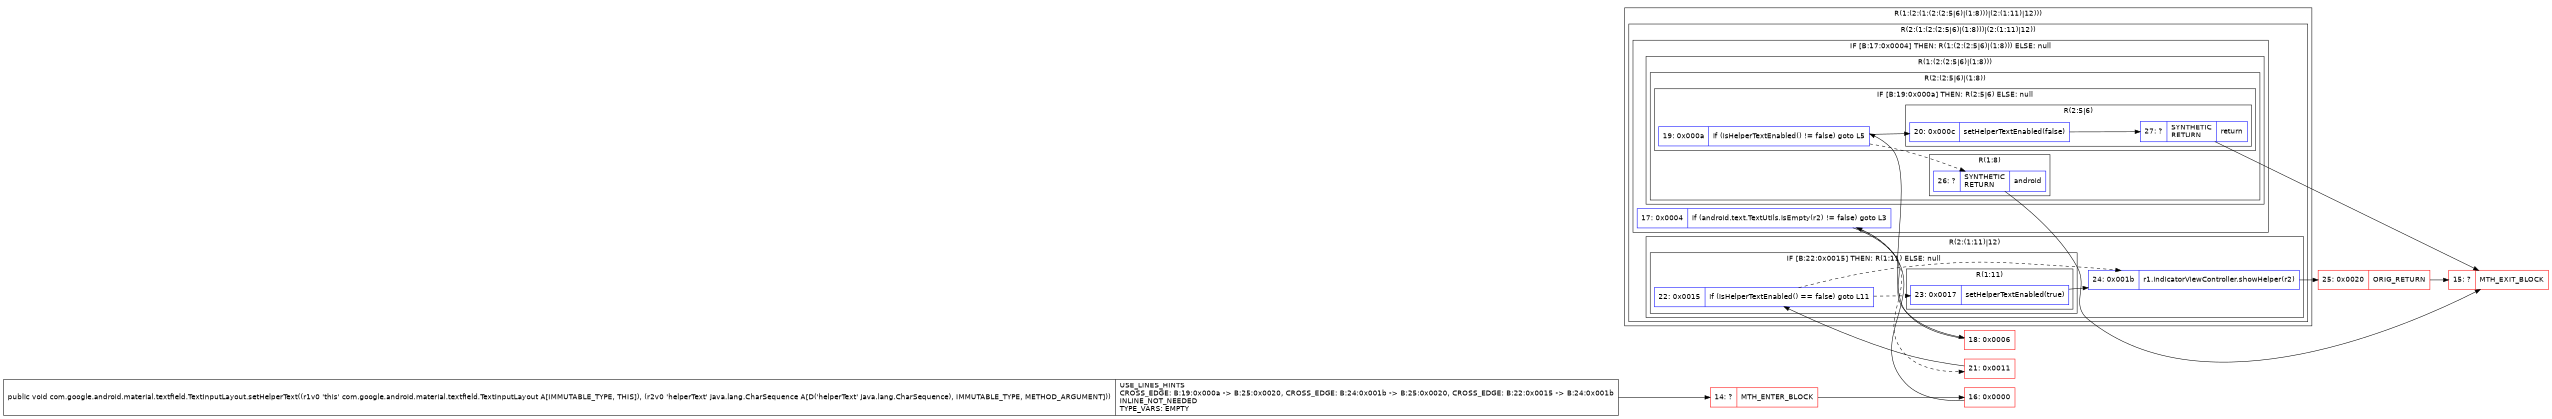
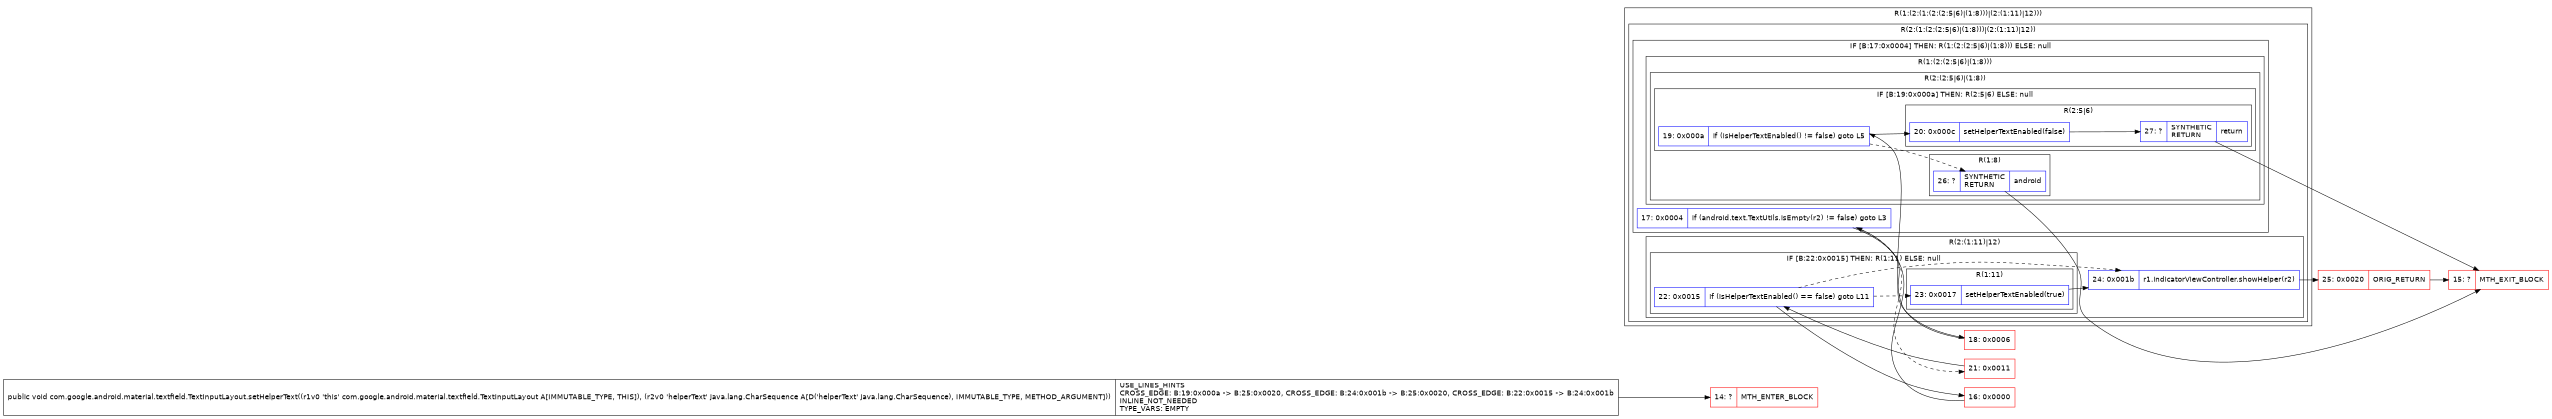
(1888, 397) -> (1862, 363)
